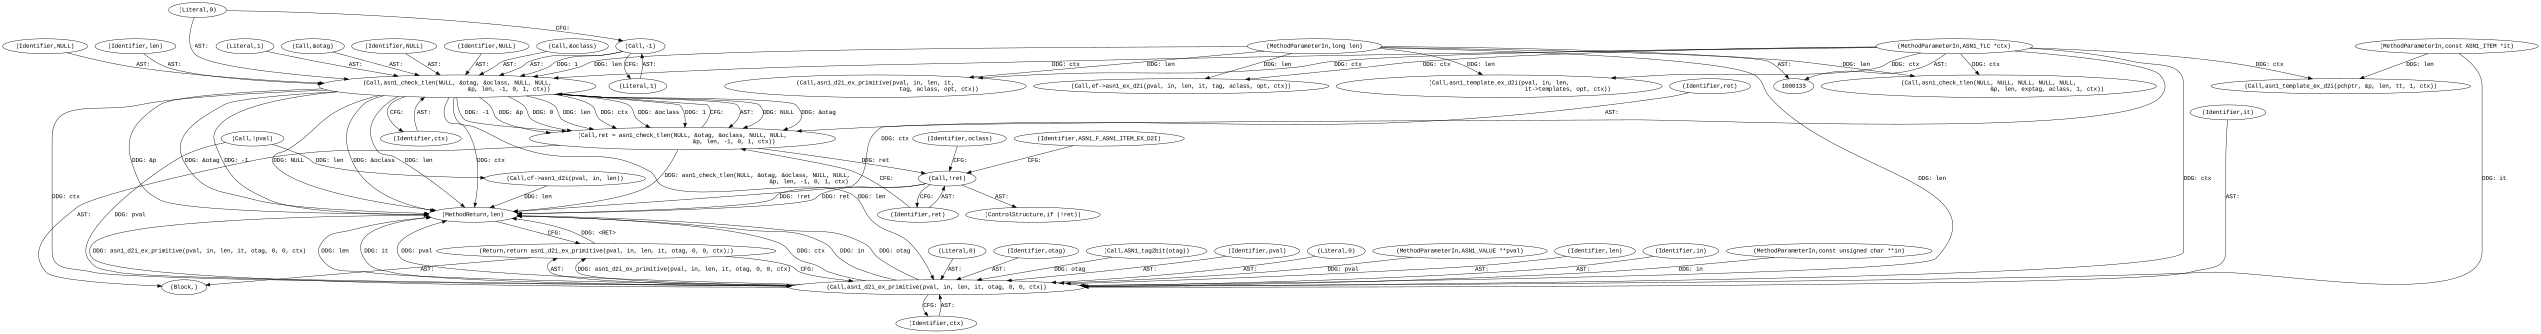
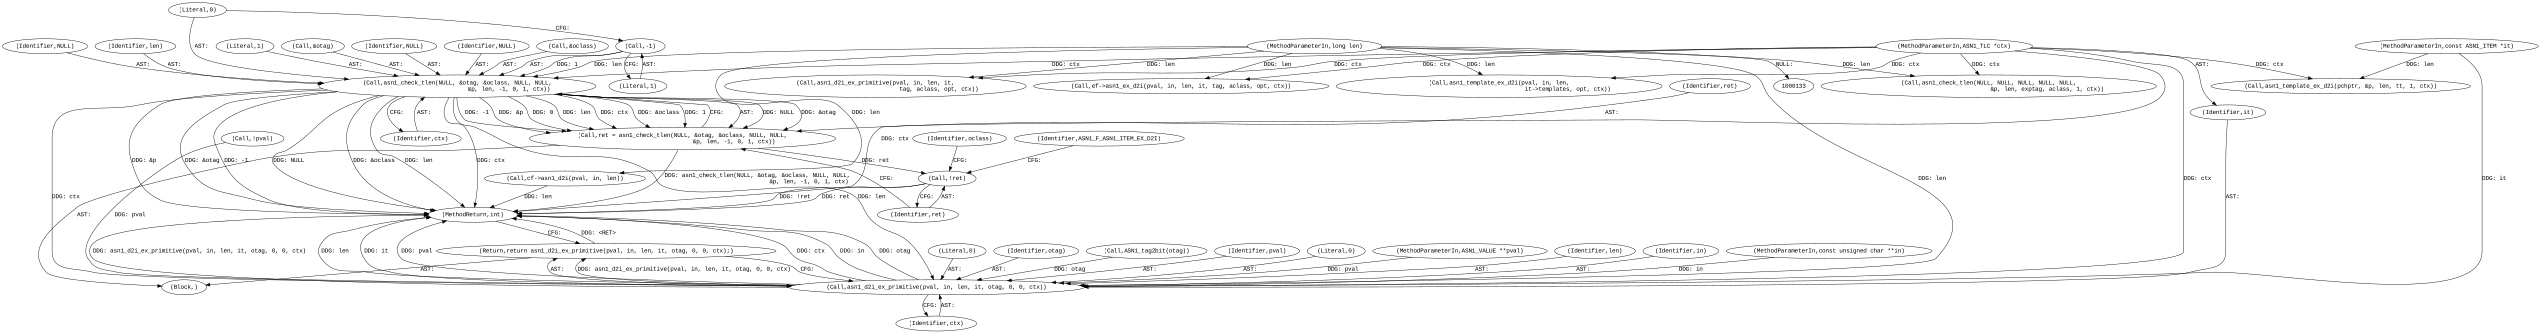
(1786, 64) -> (1786, 64)
(1904, 72) -> (2135, 52)
(374, 173) -> (787, 63)
(473, 215) -> (473, 215)
(1033, 215) -> none
